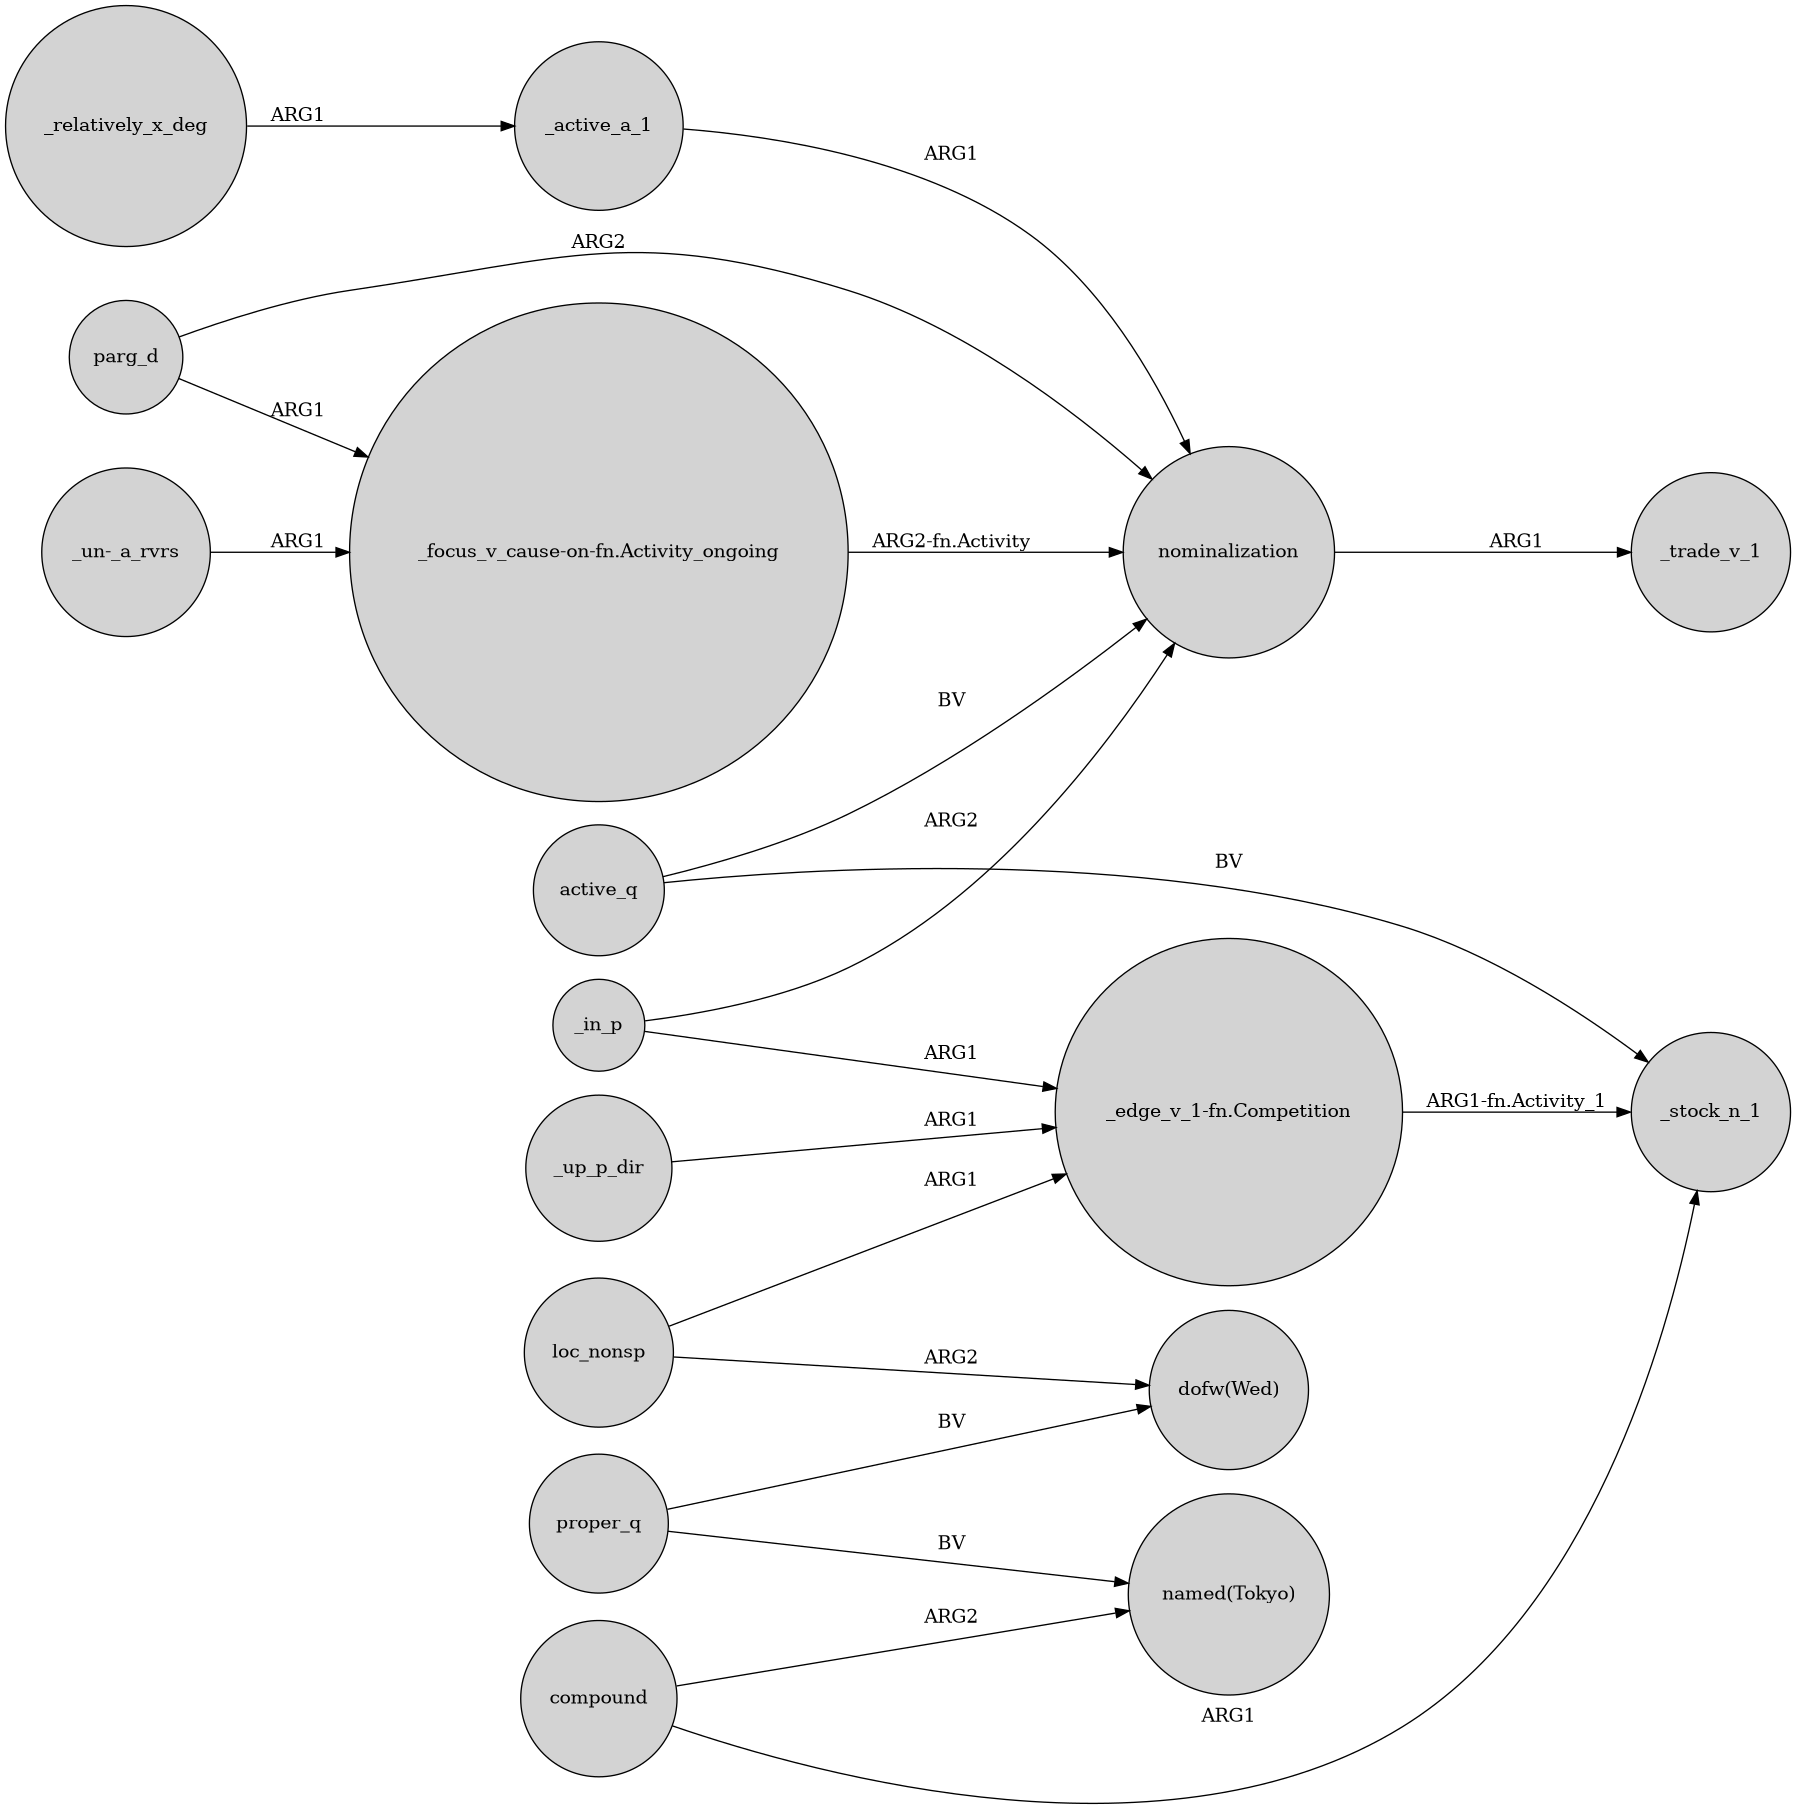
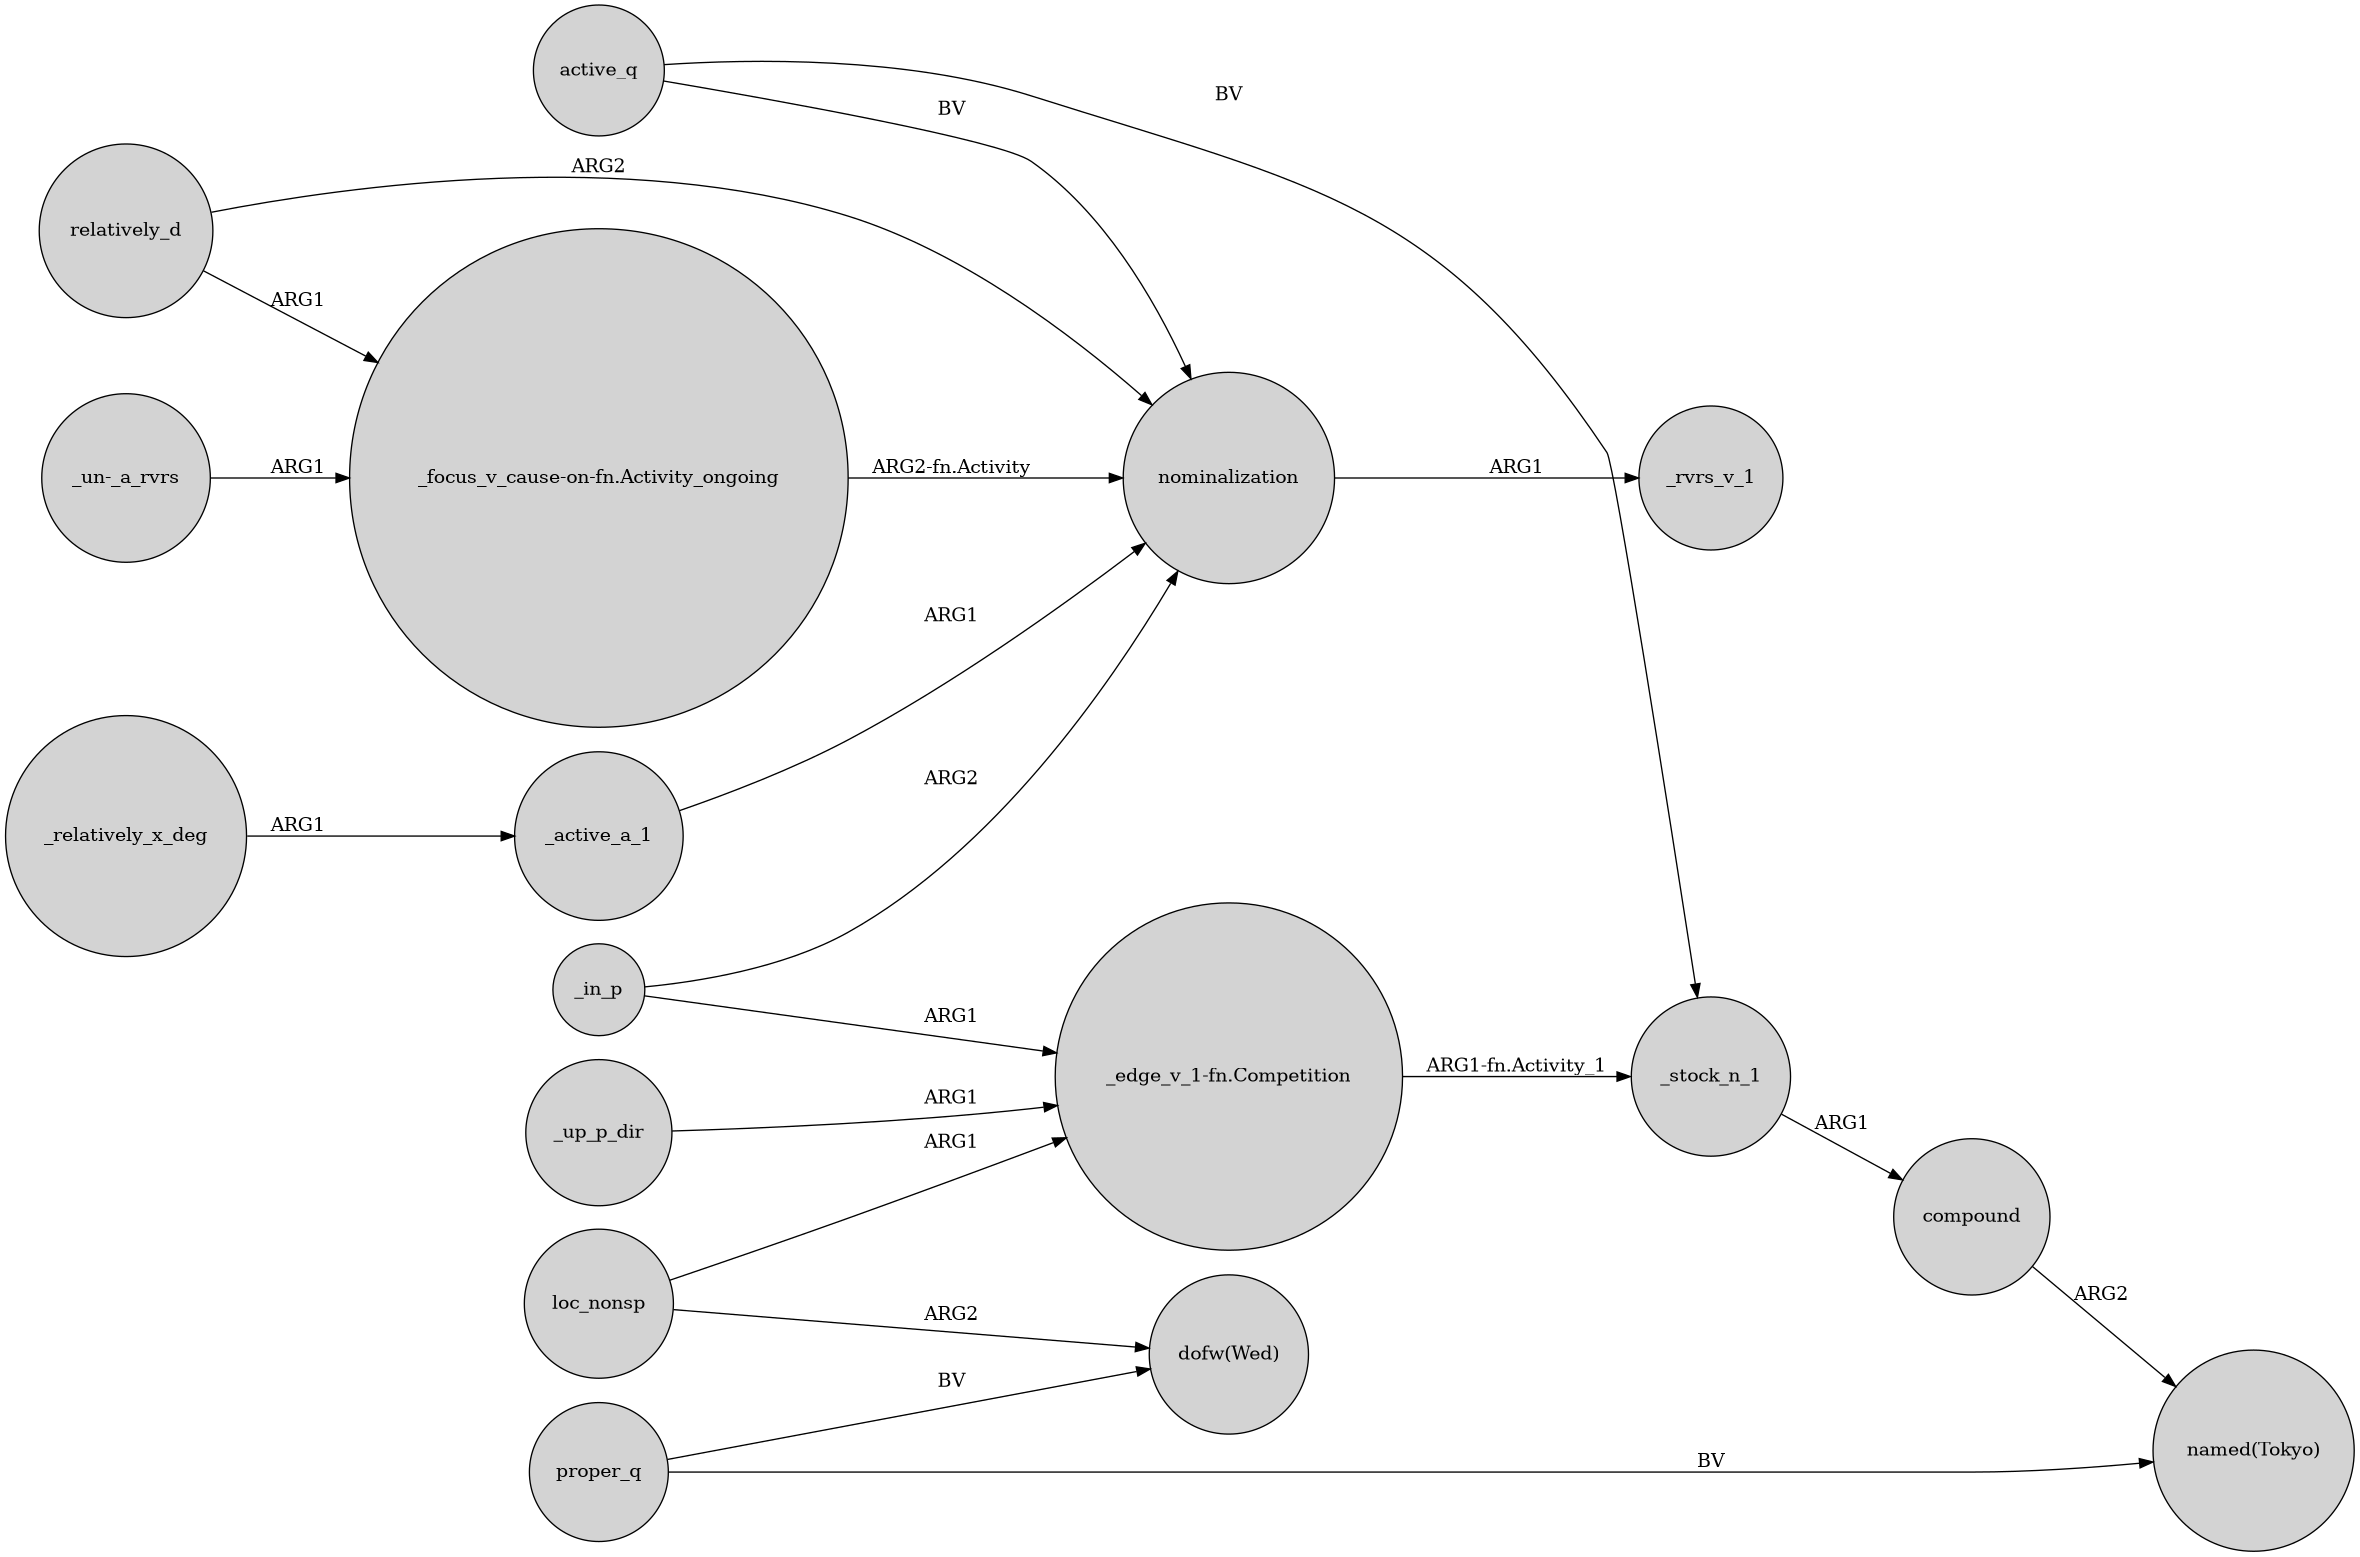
(126, 357) -> (126, 231)
(1711, 552) -> (1711, 478)
(1340, 1756) -> (1836, 1144)
